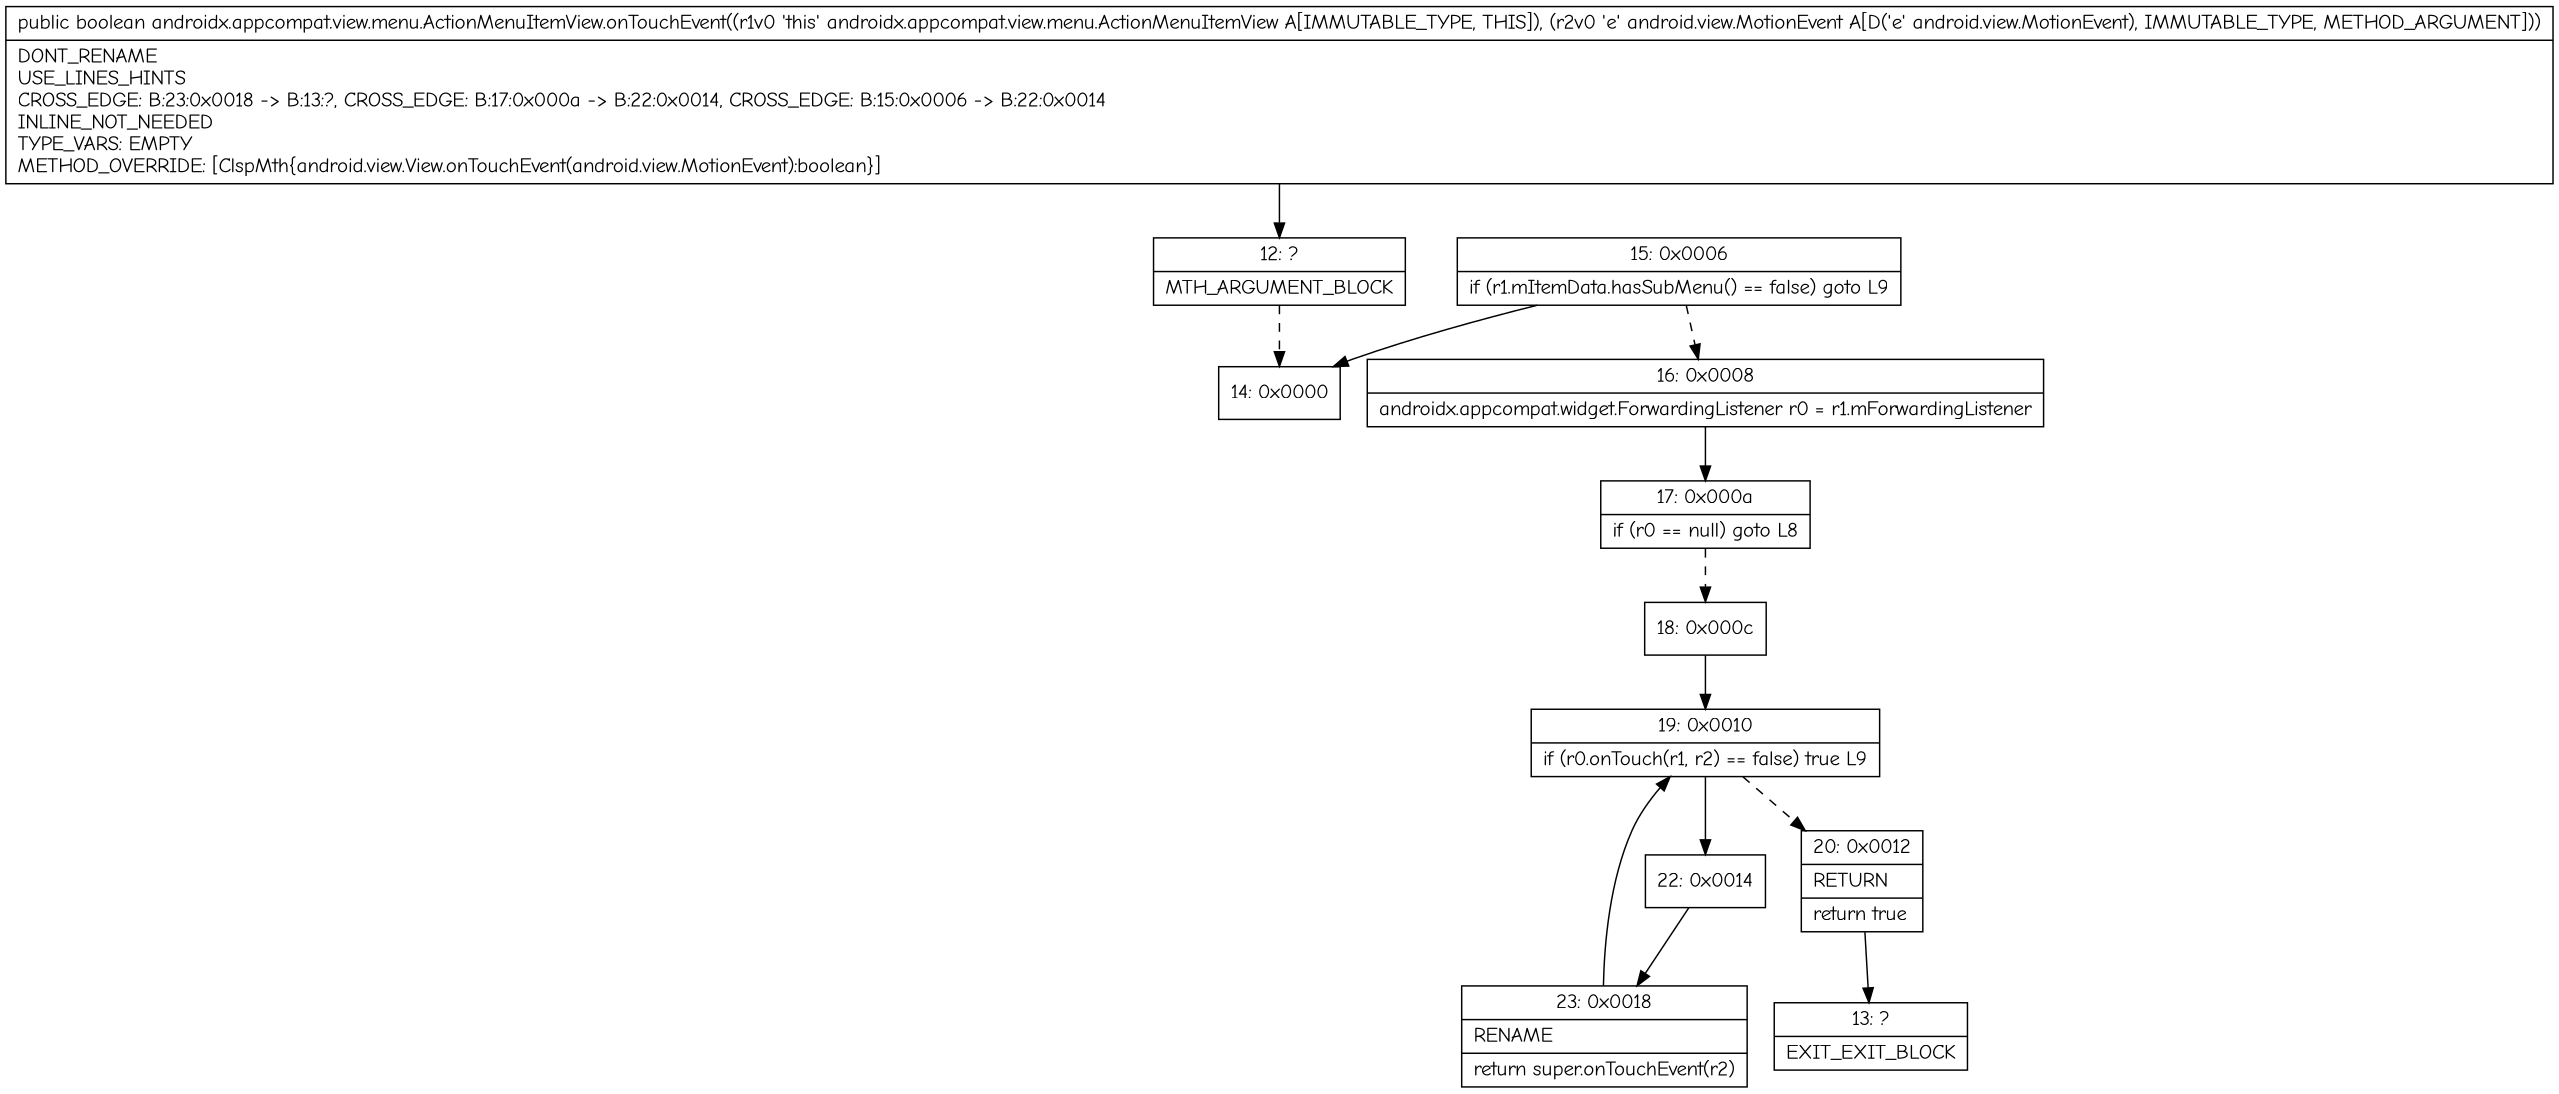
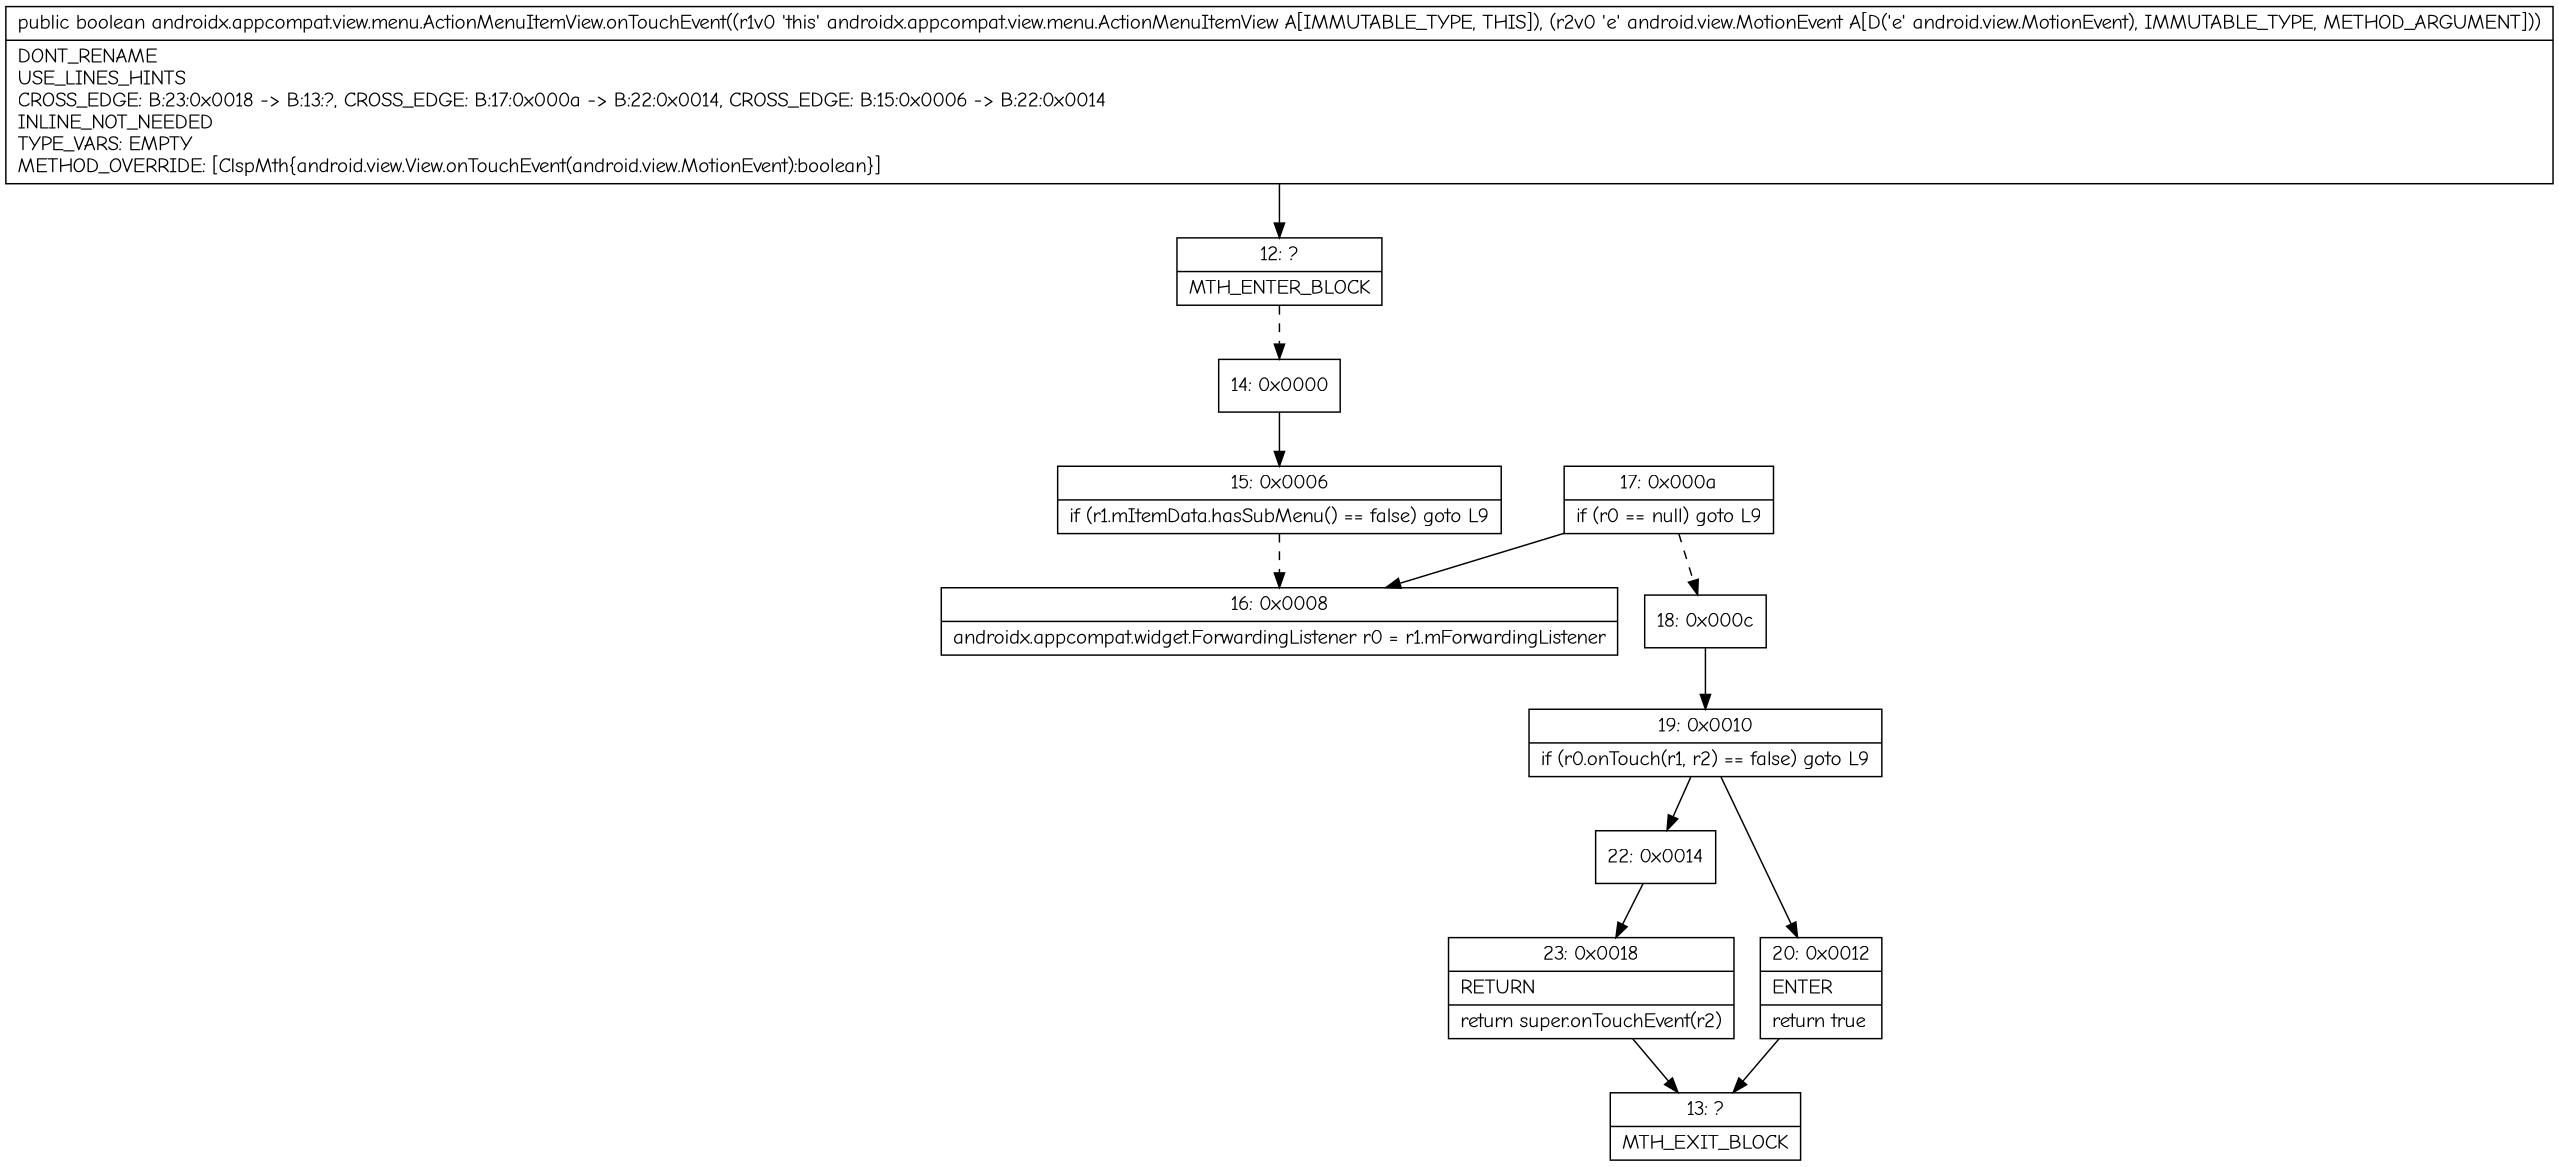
(1279, 288) -> (1279, 288)
(1441, 331) -> (1279, 432)
(1705, 446) -> (1482, 558)
(1705, 531) -> (1669, 516)
(1705, 759) -> (1705, 759)
(1768, 799) -> (1756, 850)
(1616, 881) -> (1651, 1060)
(1851, 881) -> (1803, 987)
(1514, 1036) -> (1498, 987)
(1871, 1053) -> (1705, 1143)
